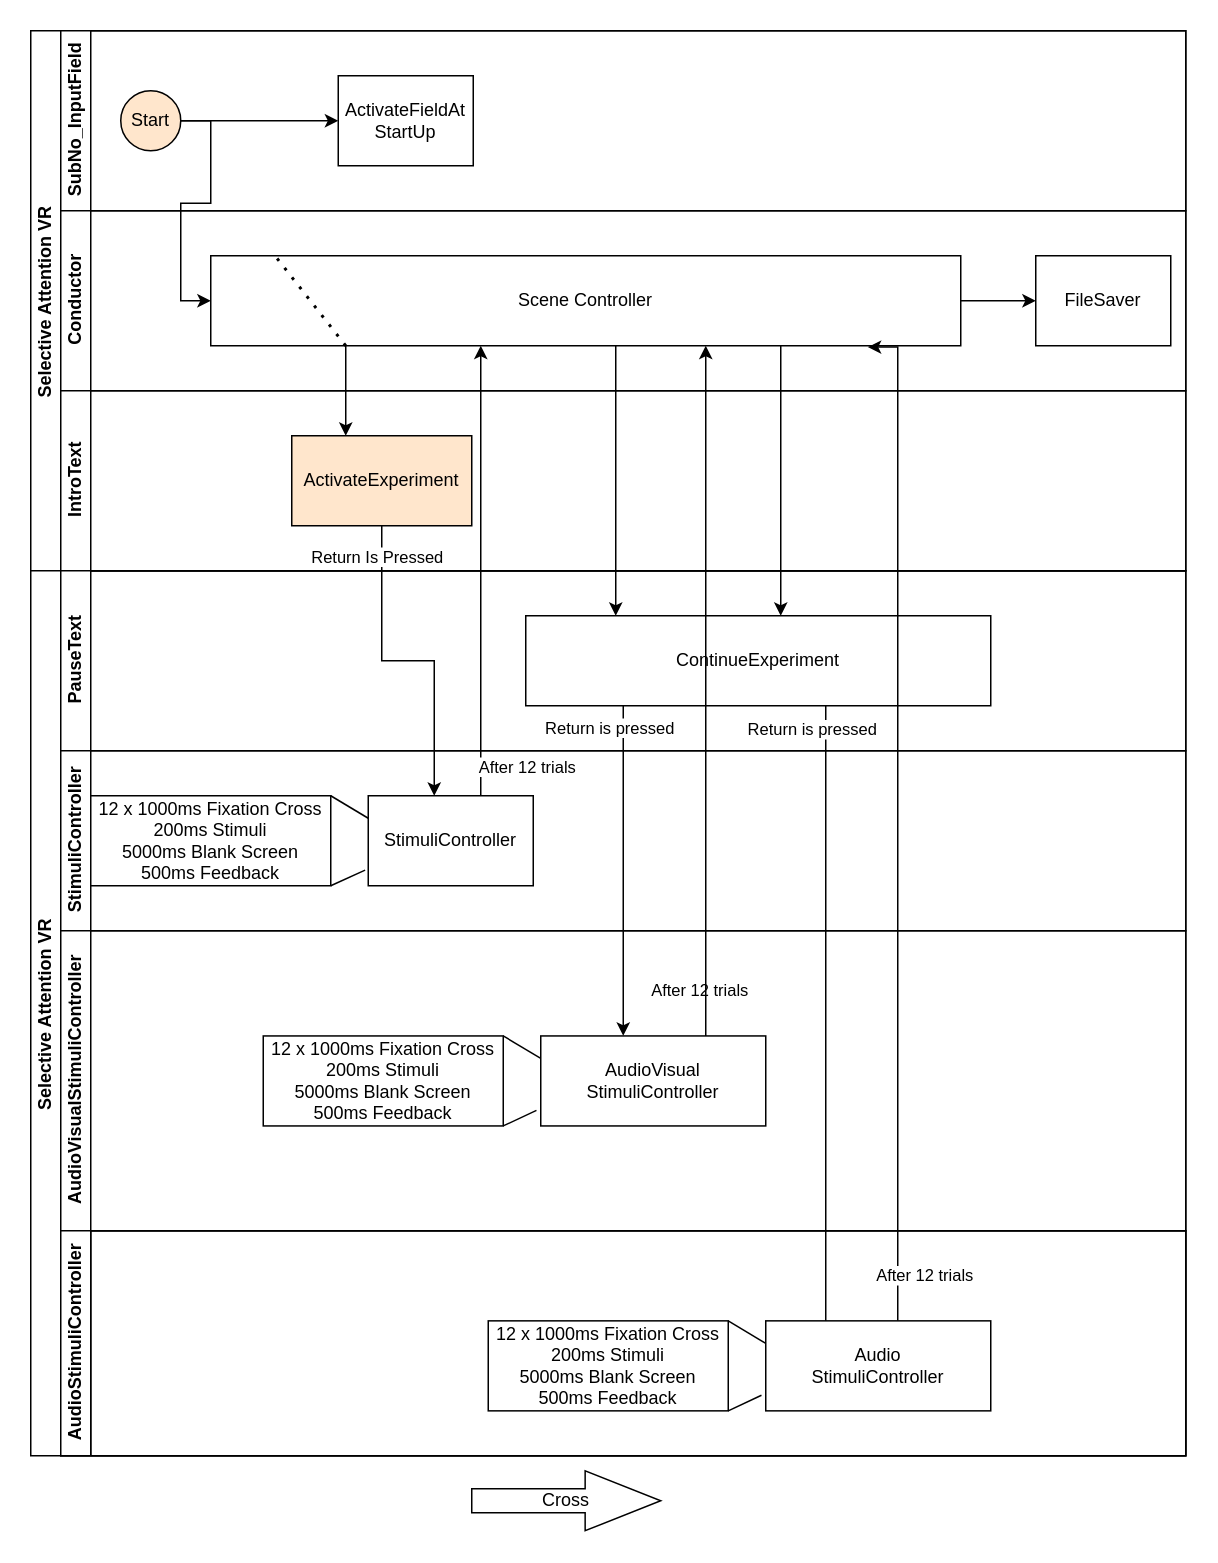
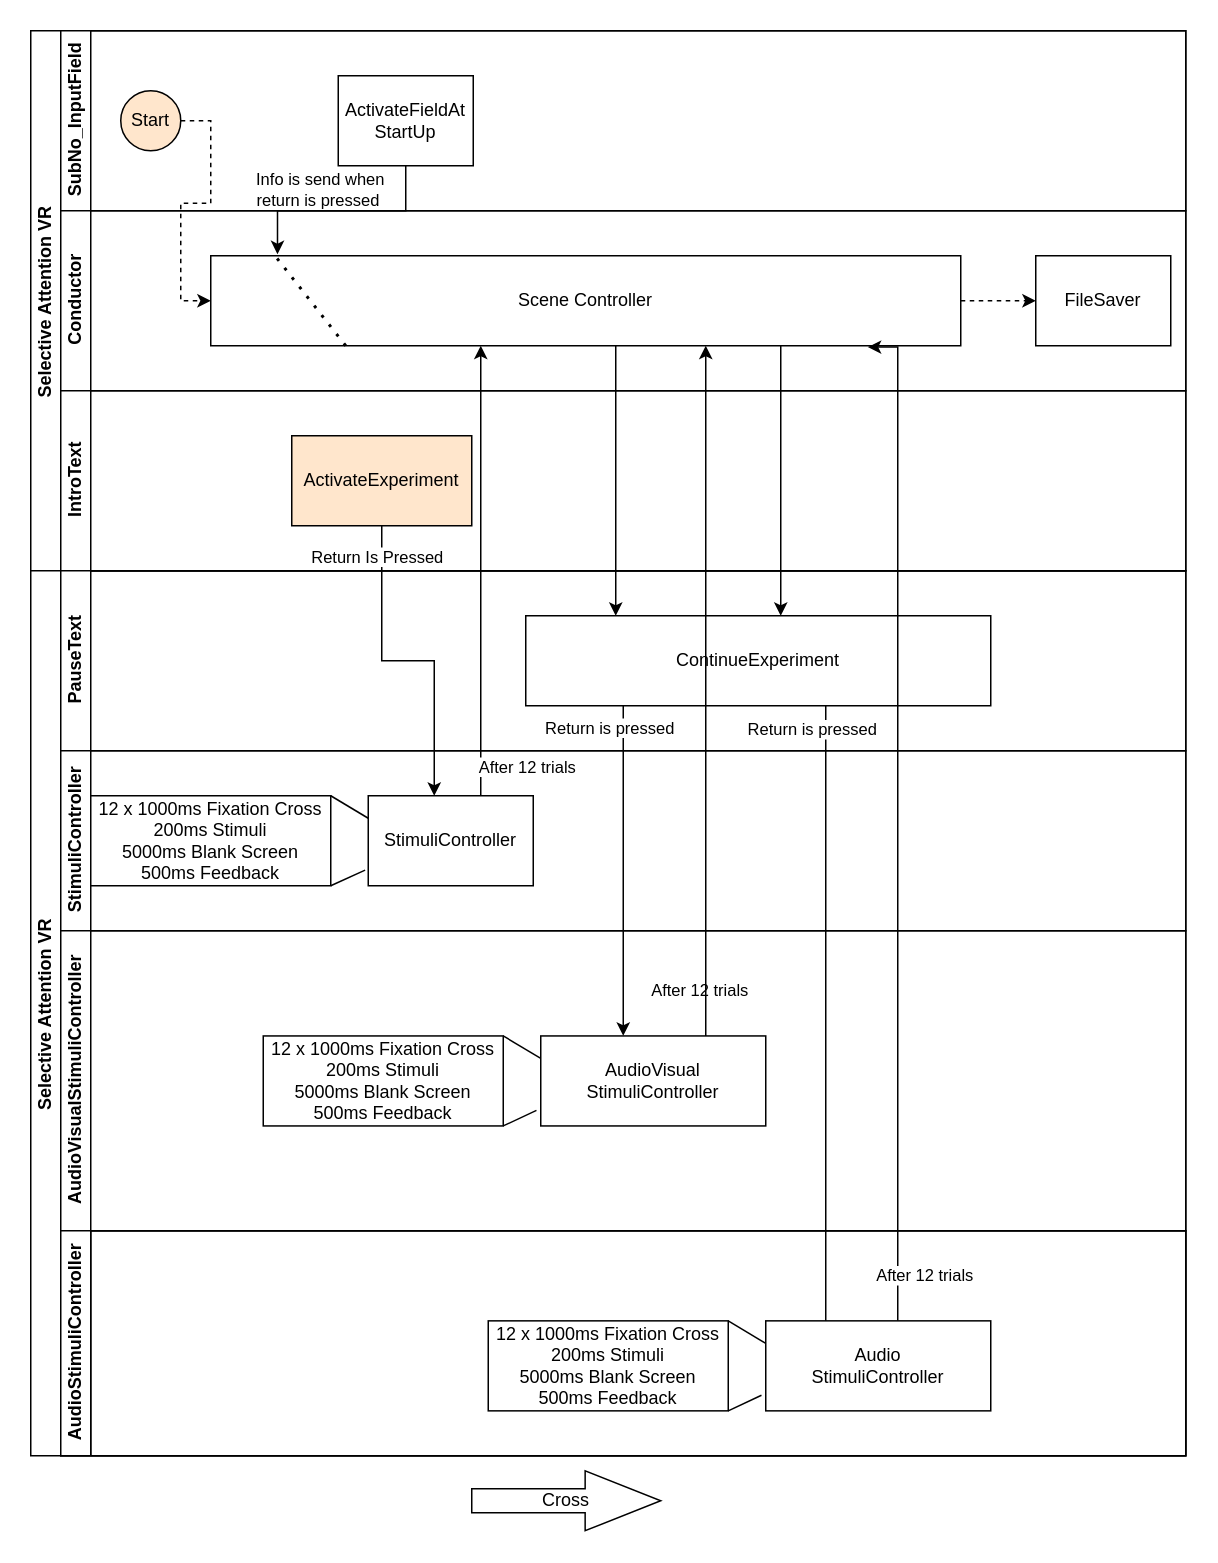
(270, 121) -> none
none -> (406, 186)
(181, 206) -> (181, 206)
(994, 301) -> (994, 301)
(346, 386) -> none
